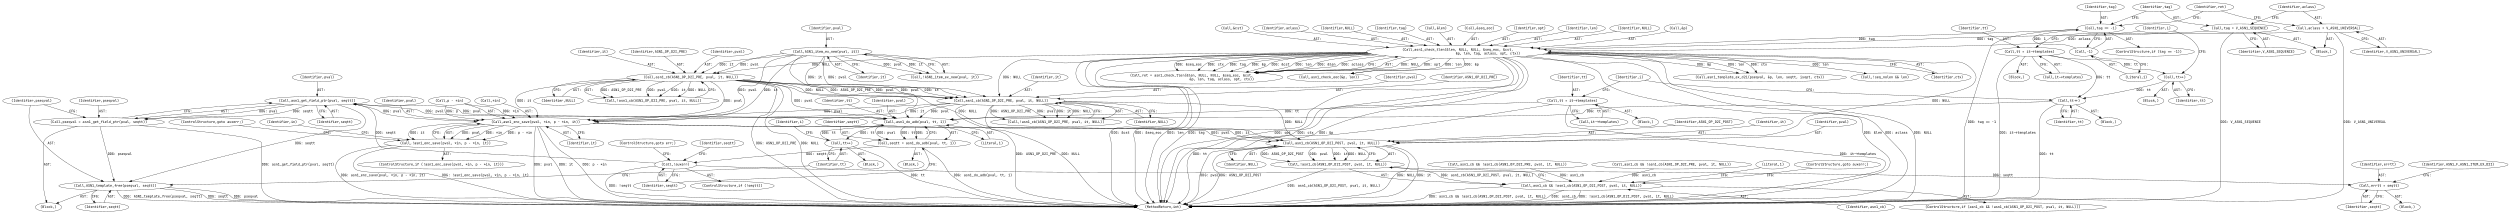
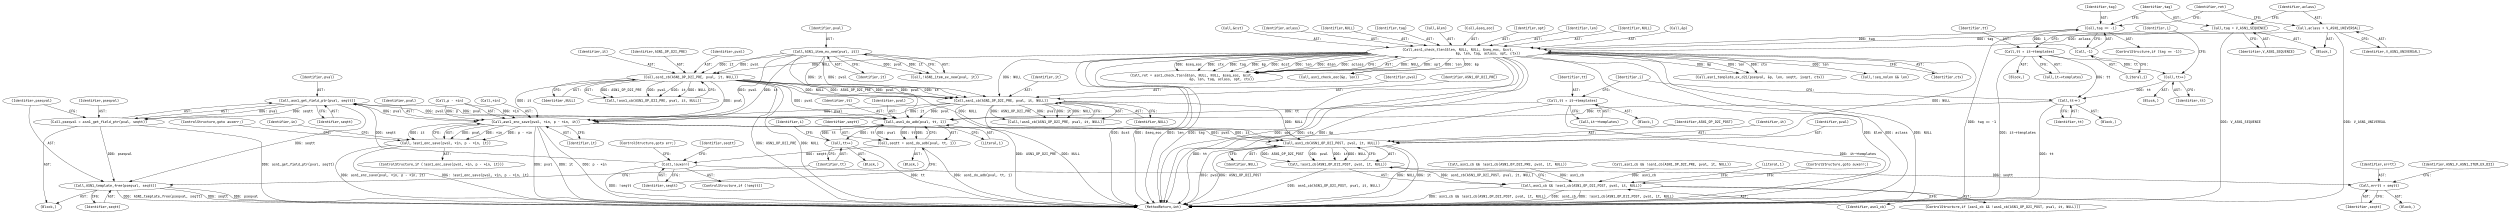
(189, 111) -> (189, 111)
none -> (1817, 189)
